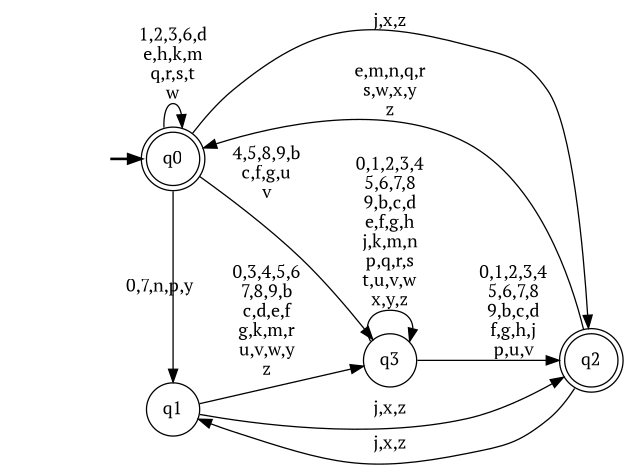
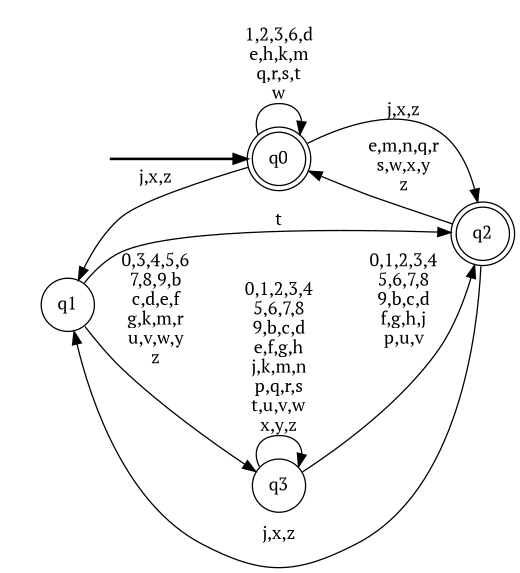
(288, 246) -> none
(160, 287) -> (156, 178)
(390, 409) -> (279, 220)
